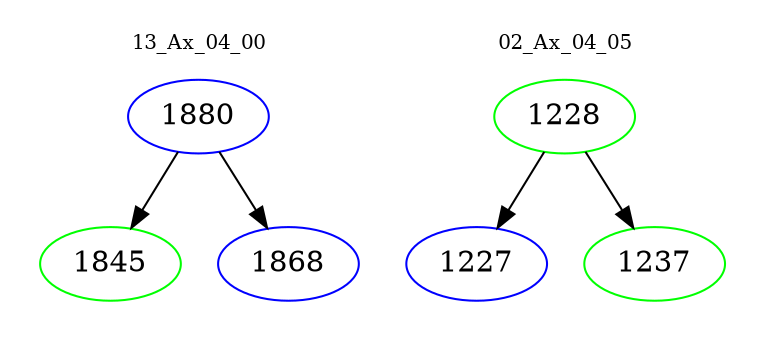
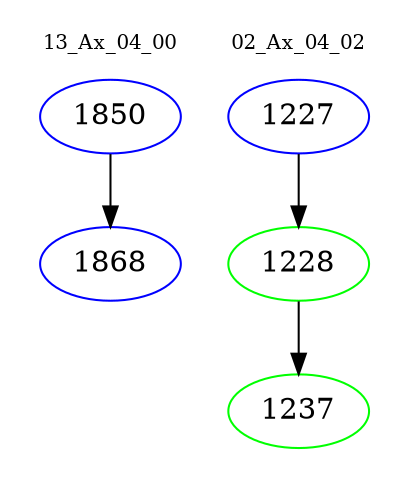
(566, 44) -> (299, 44)
(198, 117) -> (110, 117)
(526, 181) -> (299, 180)
(110, 264) -> none
